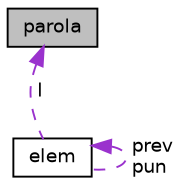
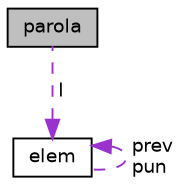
(31, 102) -> (53, 83)
